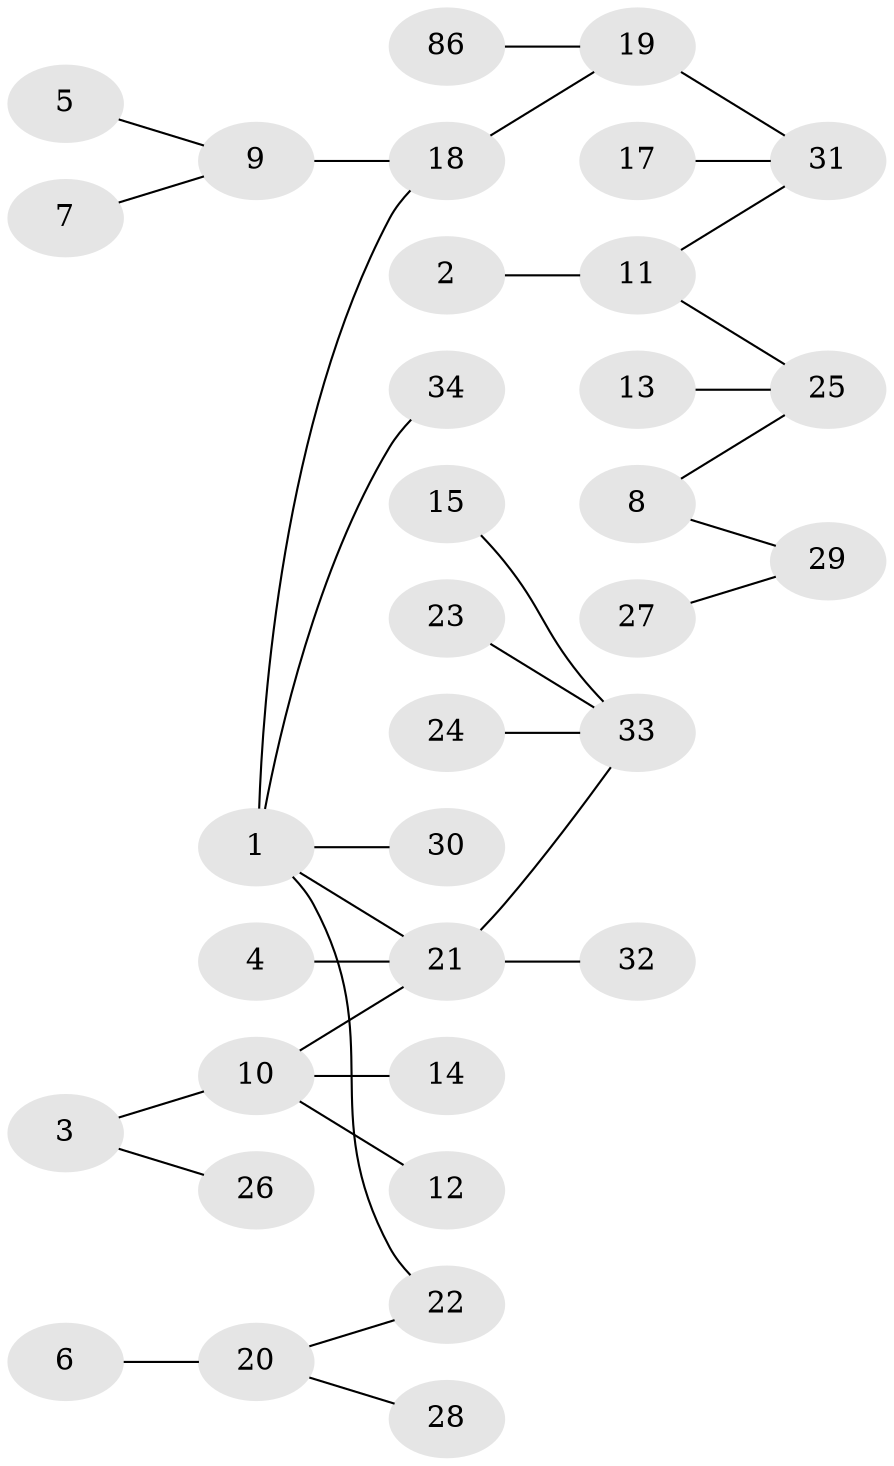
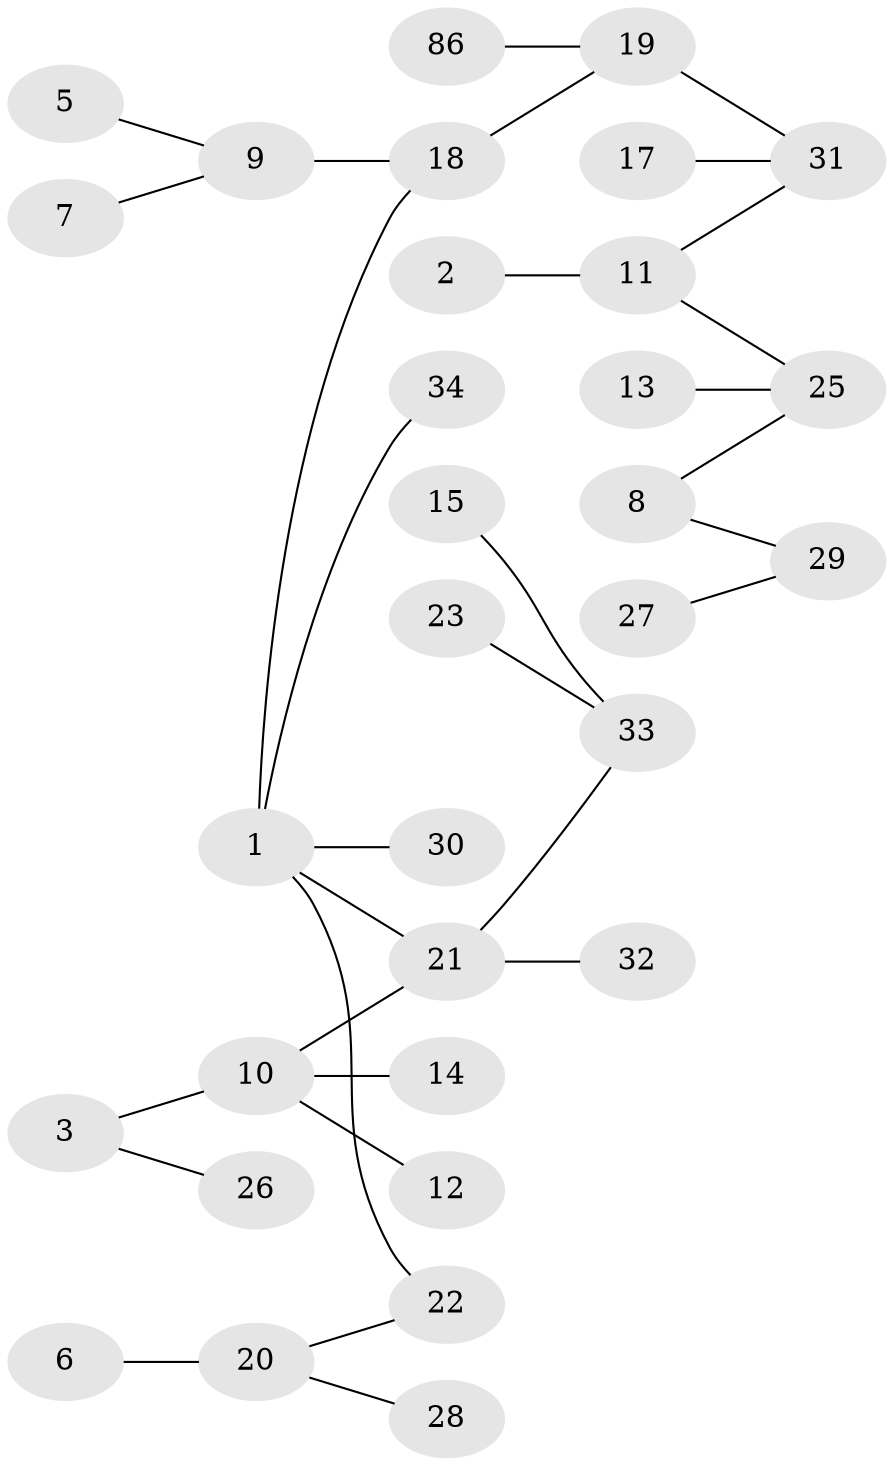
(447, 733) -> none
(256, 962) -> none
